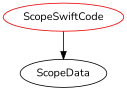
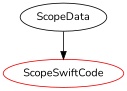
(63, 41) -> (63, 41)
